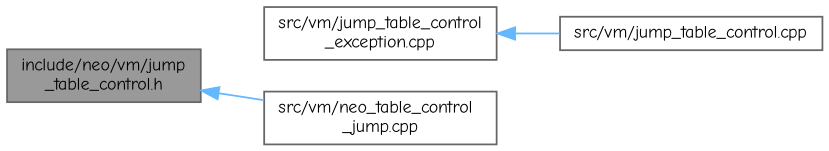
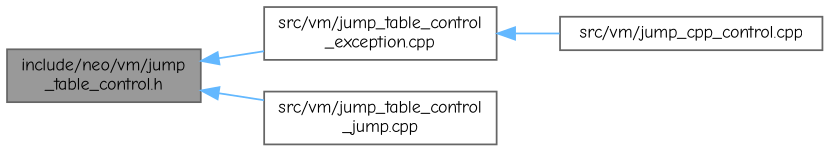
(691, 33) -> (691, 33)
none -> (242, 55)
(380, 118) -> (380, 118)
